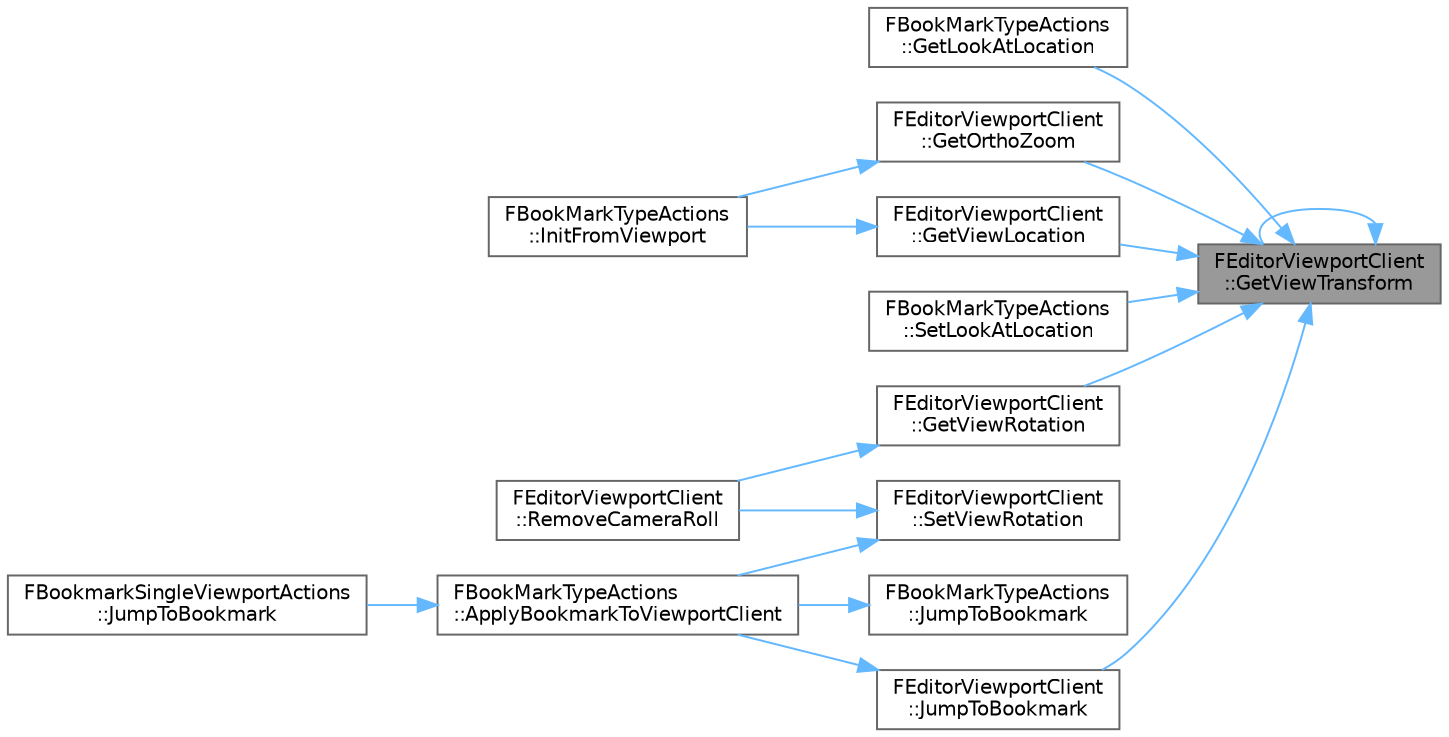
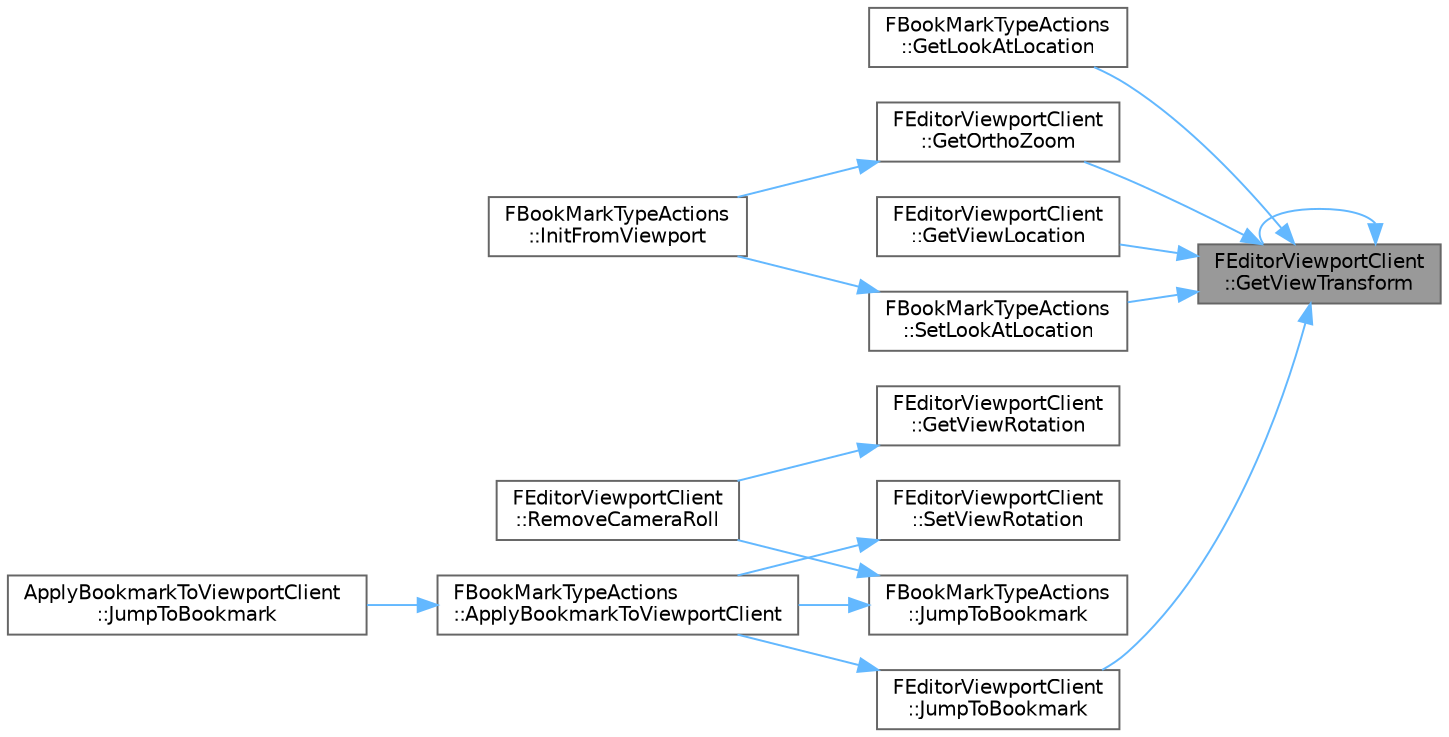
(802, 227) -> (798, 271)
(1165, 351) -> none
(798, 510) -> (783, 551)
(187, 605) -> (187, 605)
